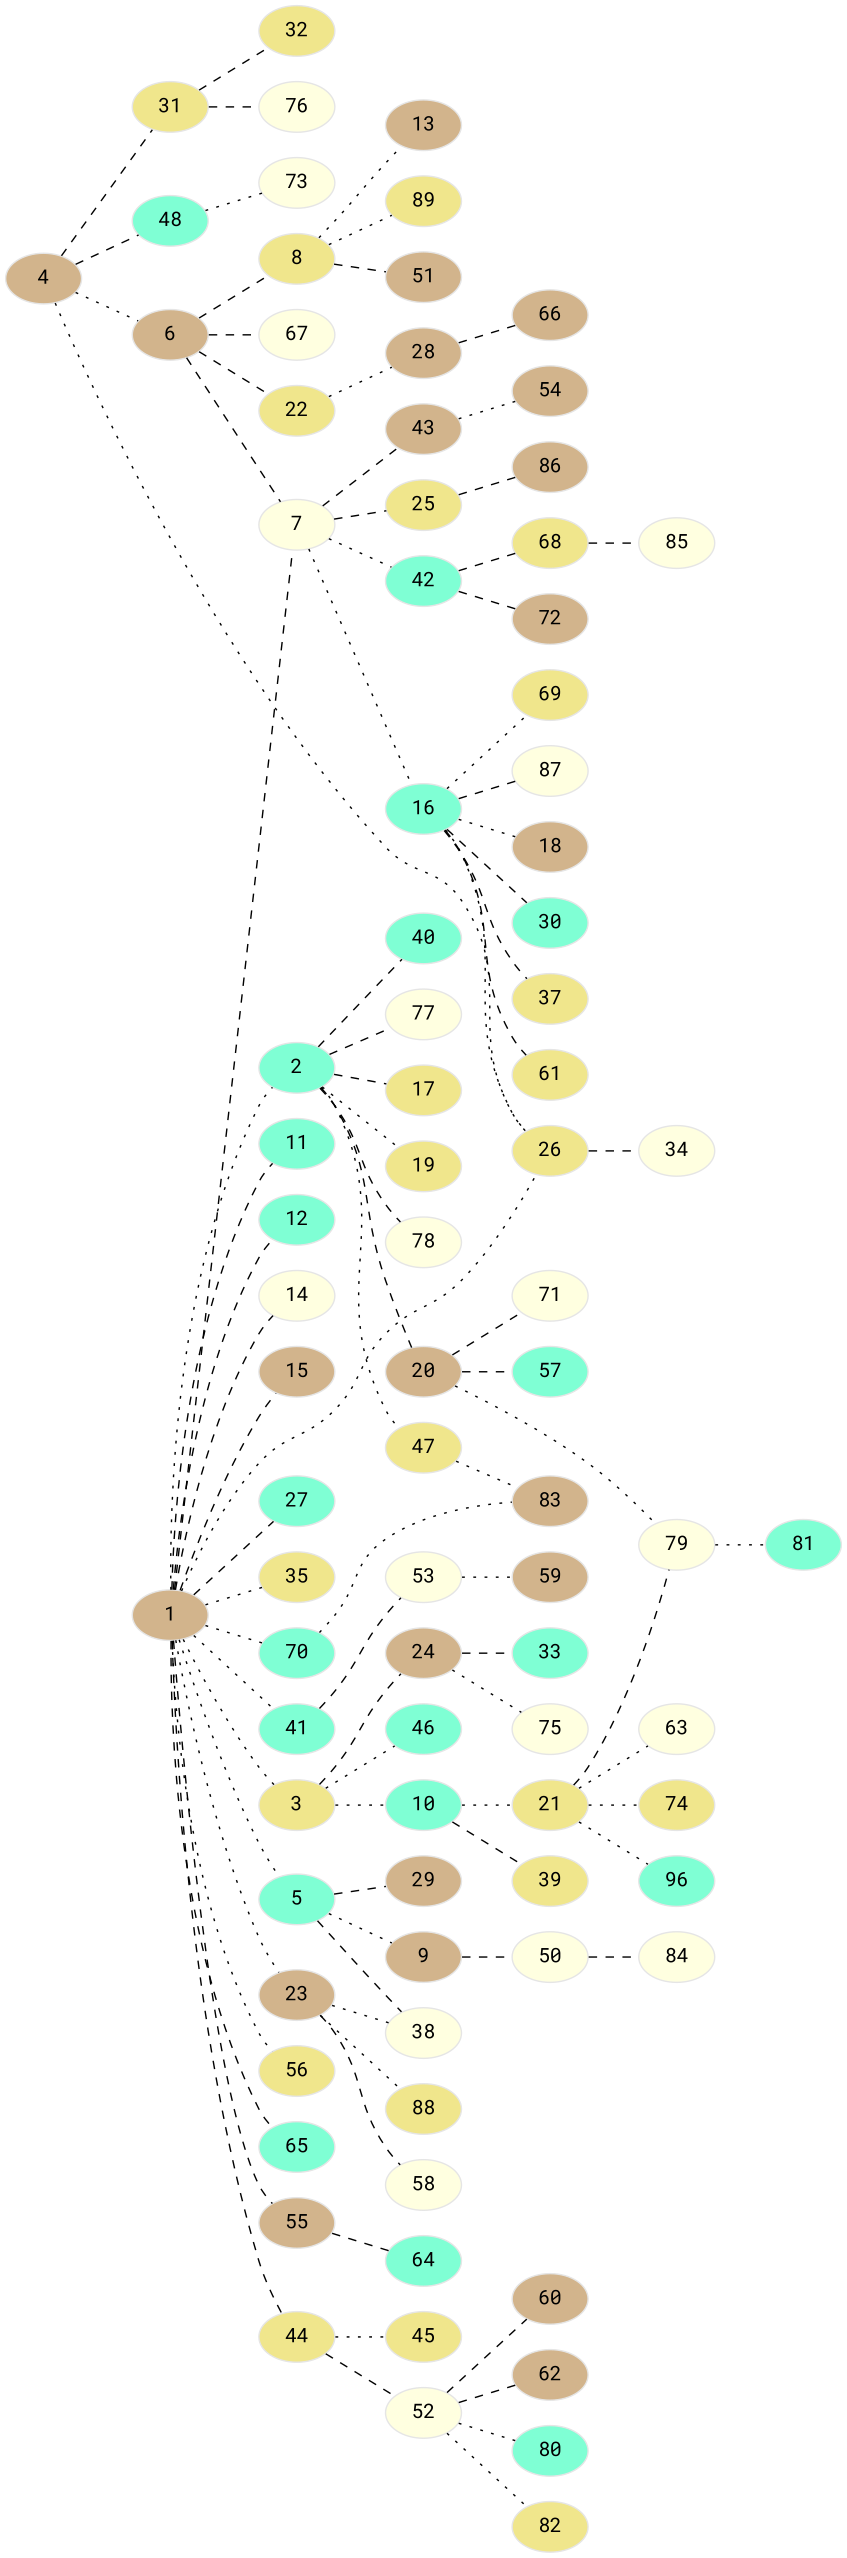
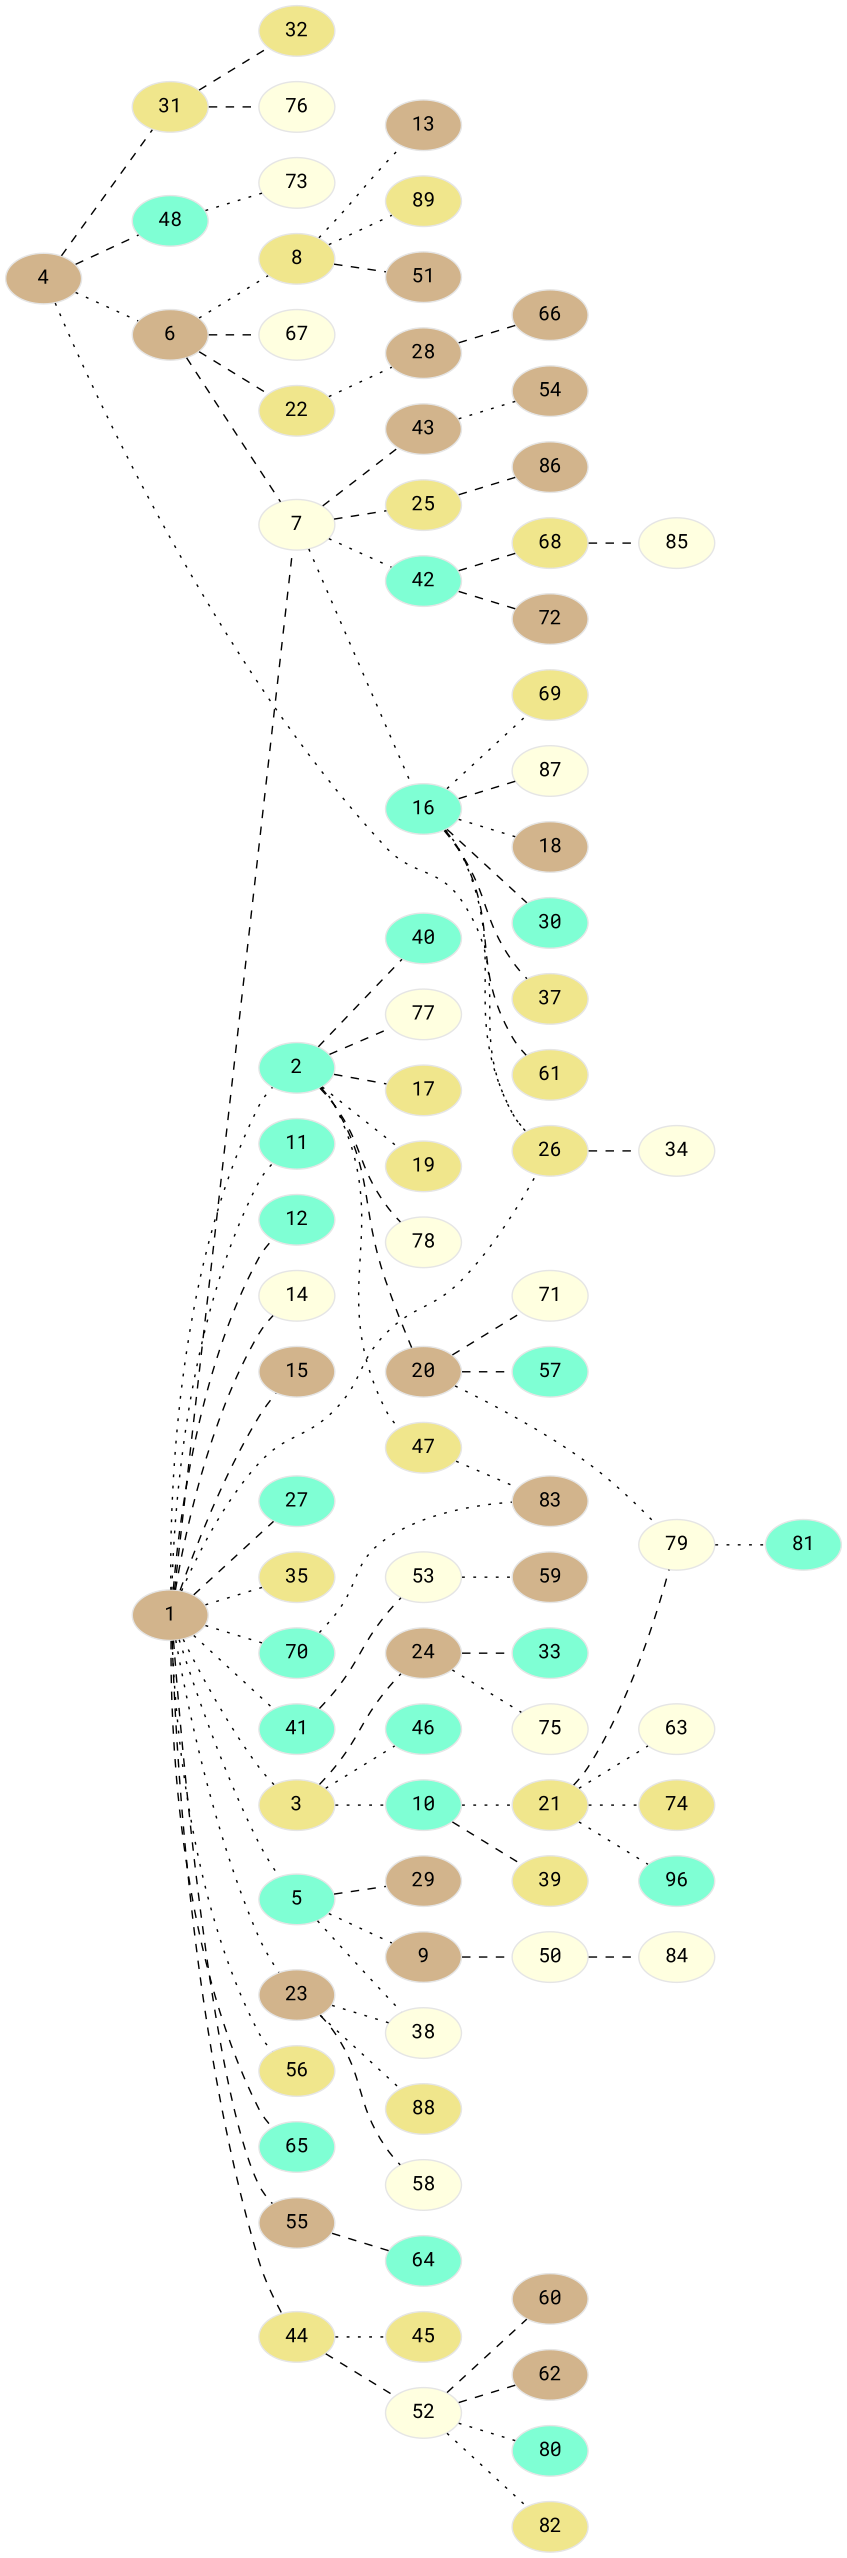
(234, 297) -> (234, 297)
(218, 1284) -> (218, 1284)
(359, 1967) -> (359, 1967)
